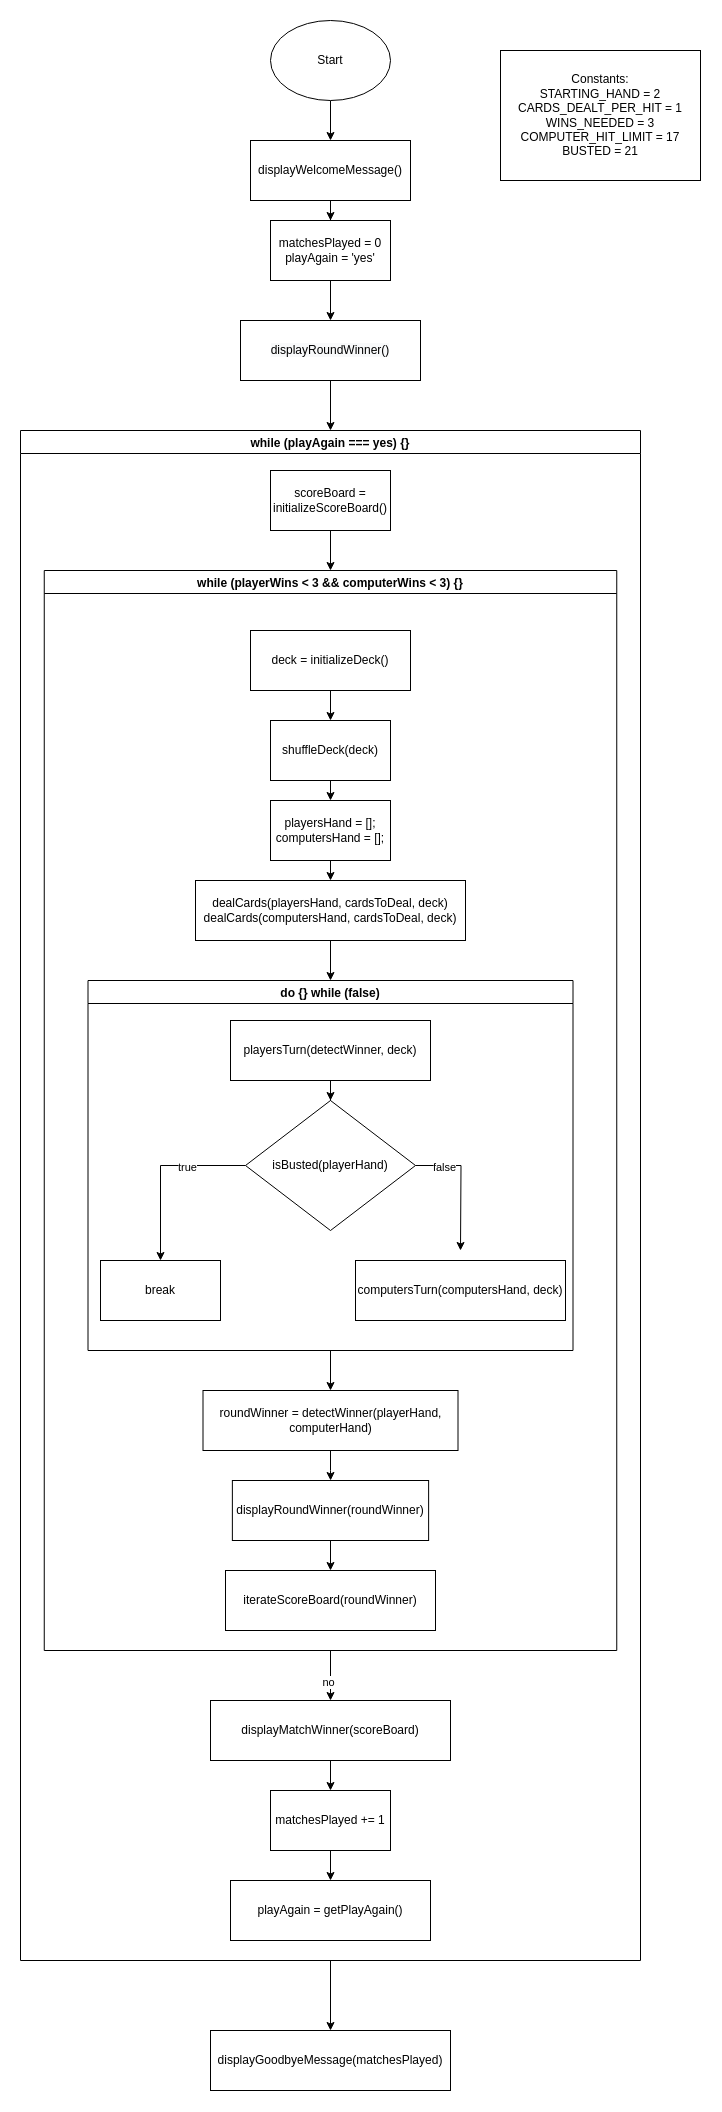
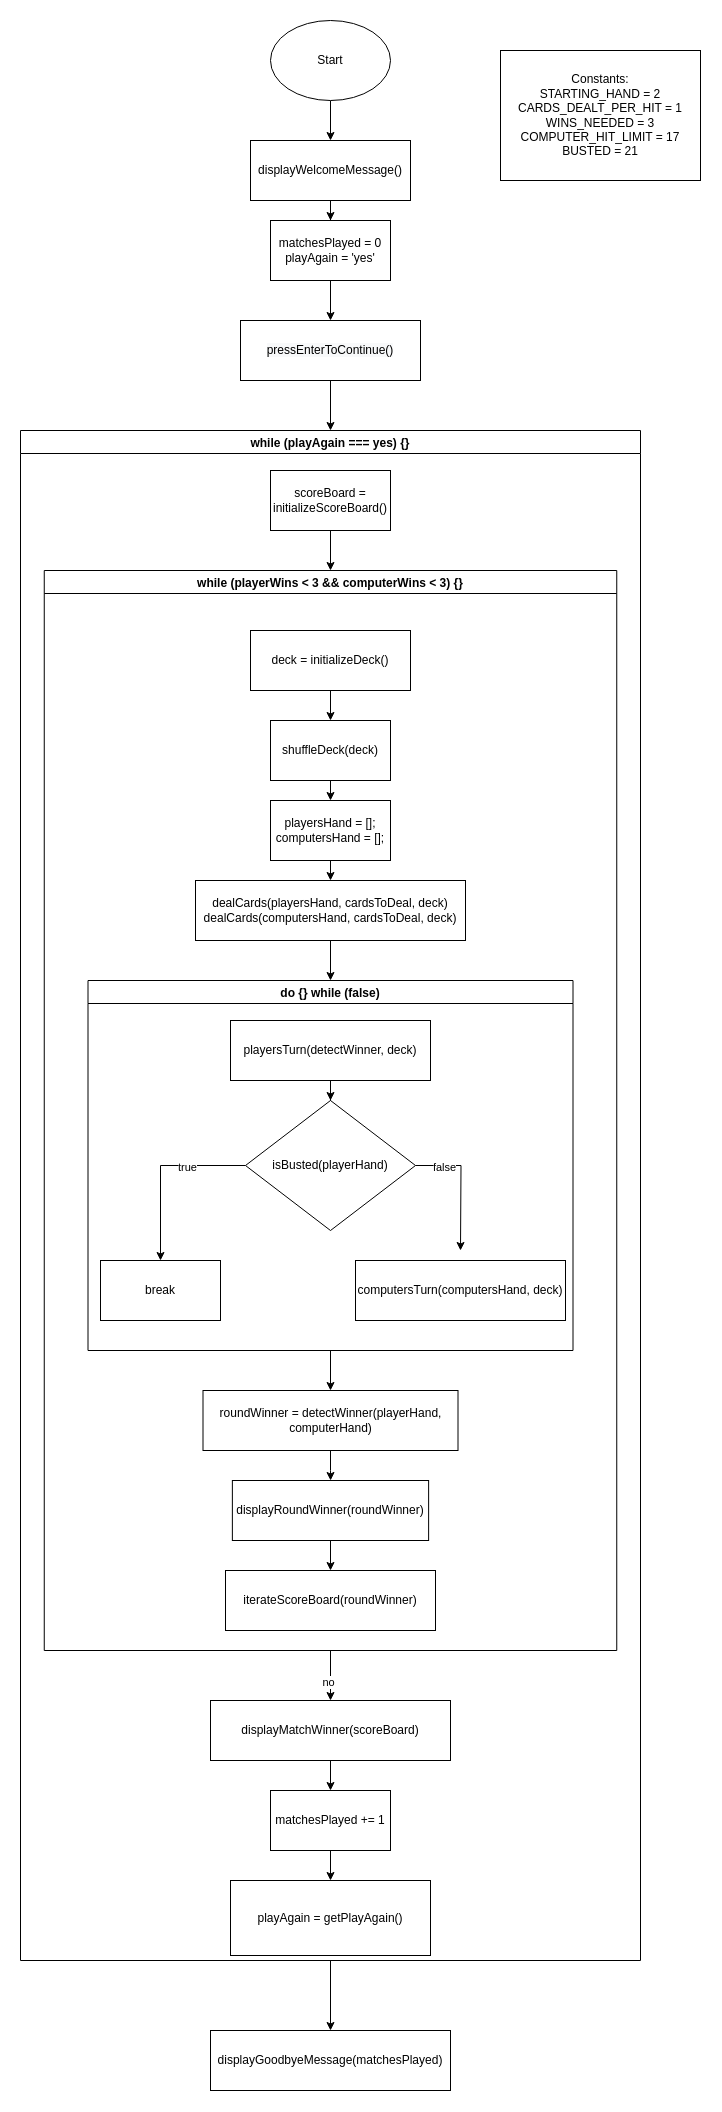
(331, 351) -> (331, 351)
(331, 1911) -> (331, 1918)
